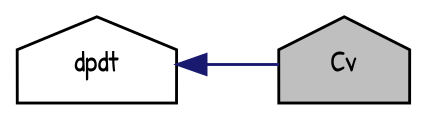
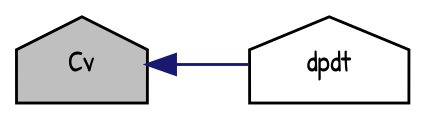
(243, 64) -> (212, 64)
